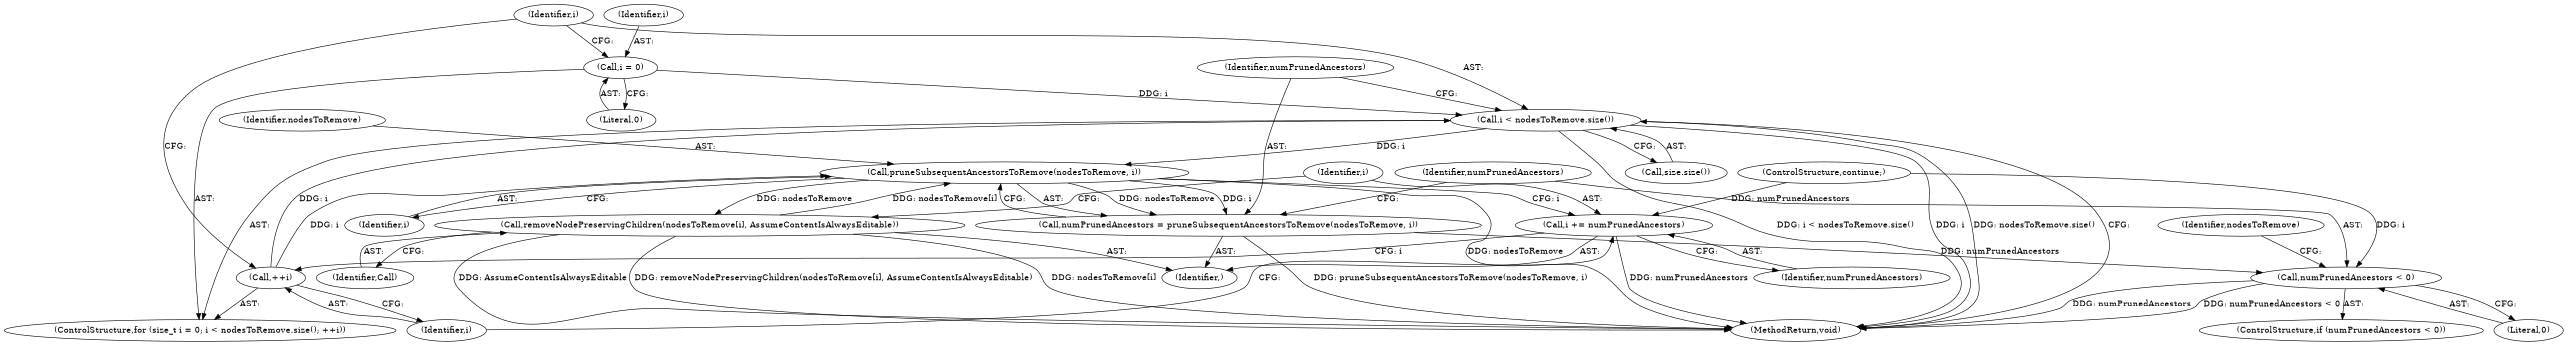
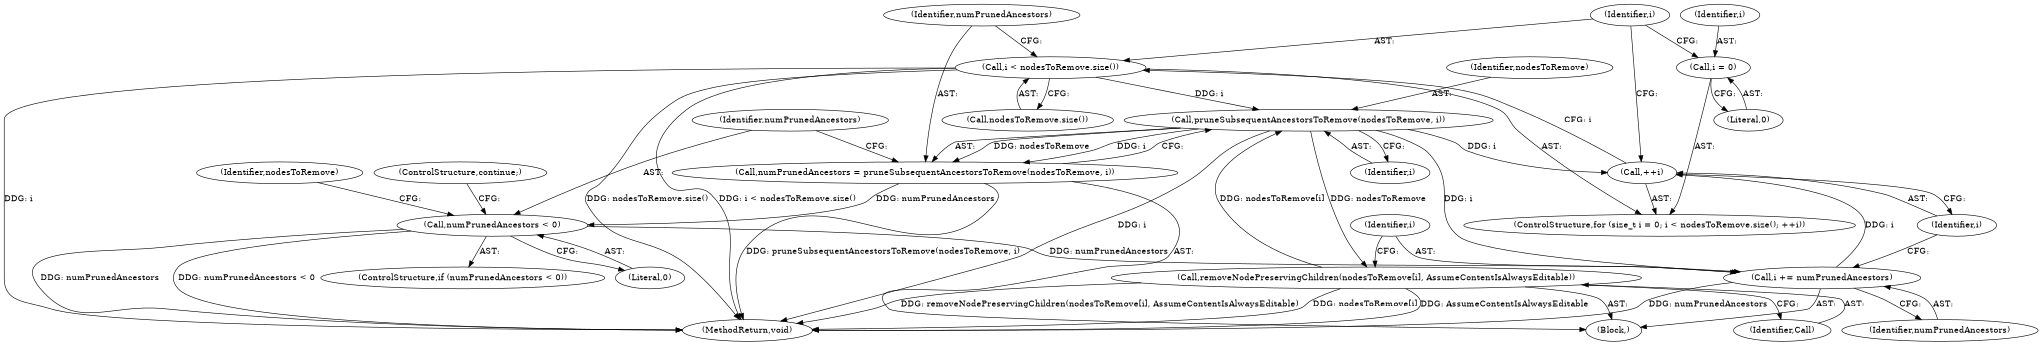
(1056, 92) -> none
(1676, 173) -> (1028, 120)
(2049, 181) -> none
(488, 192) -> (1502, 161)
(1735, 195) -> (1131, 261)
(314, 199) -> (1578, 120)
(1546, 199) -> (1458, 199)
(2391, 225) -> (491, 199)
(1389, 252) -> (1880, 225)
(1516, 252) -> (1132, 225)
(1199, 278) -> (1614, 330)
